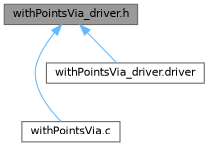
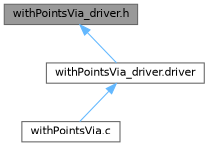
(36, 78) -> (94, 106)
